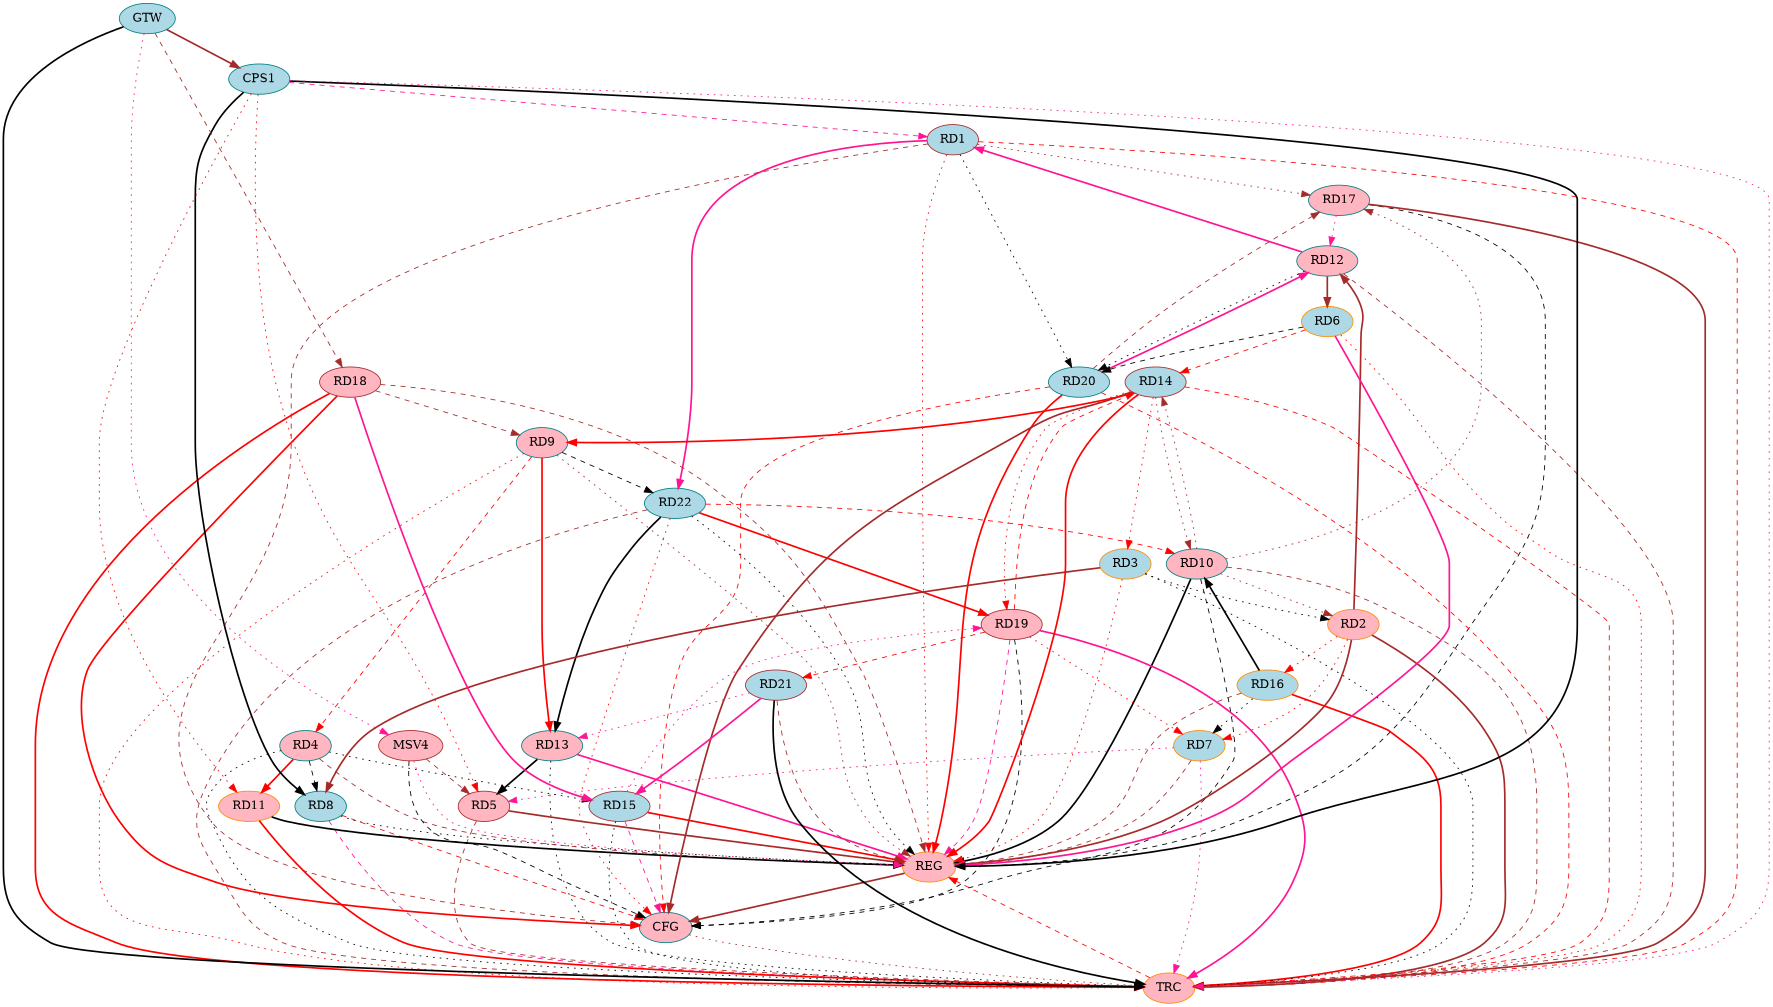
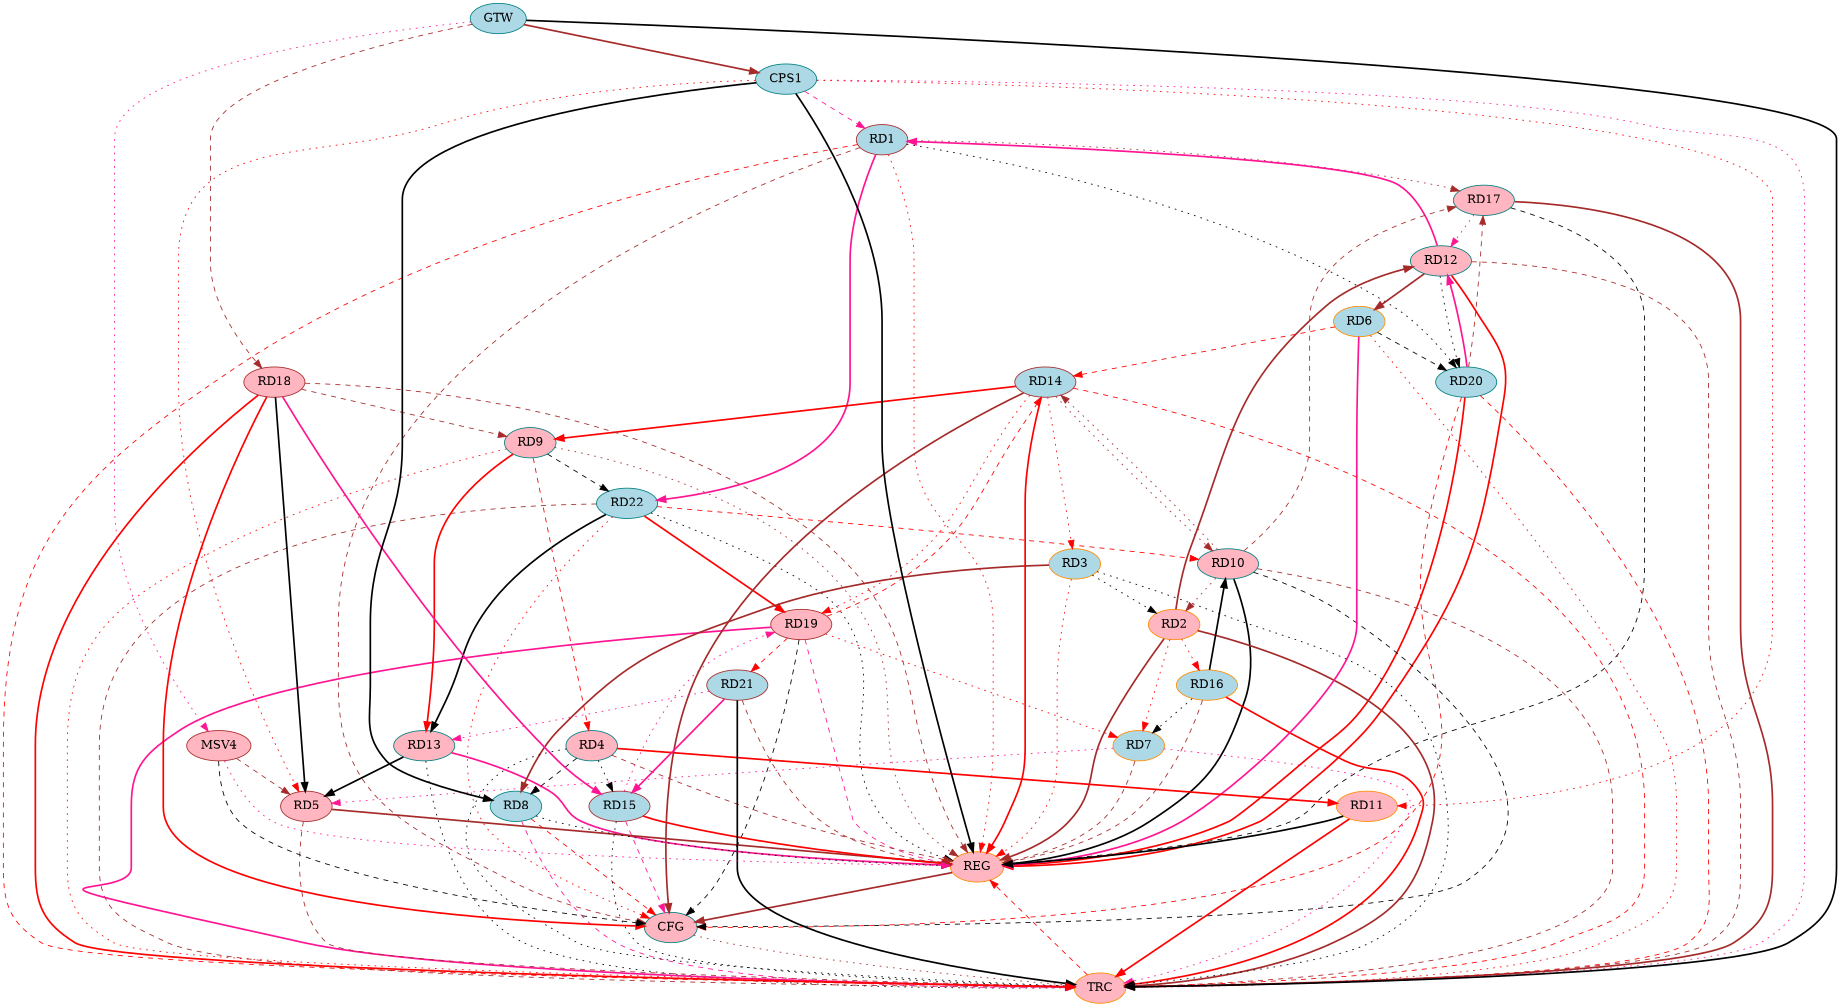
(1467, 435) -> (1310, 352)
none -> (290, 590)
none -> (1398, 686)
